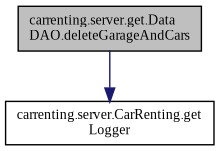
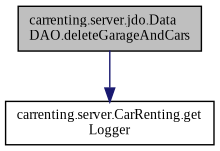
(110, 29) -> (110, 29)
